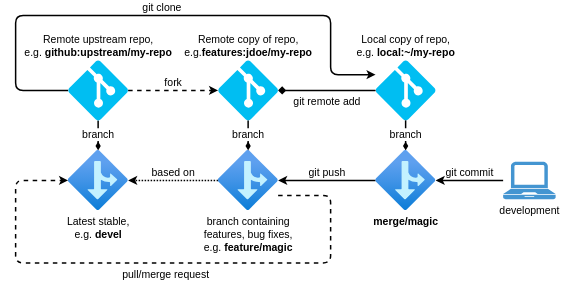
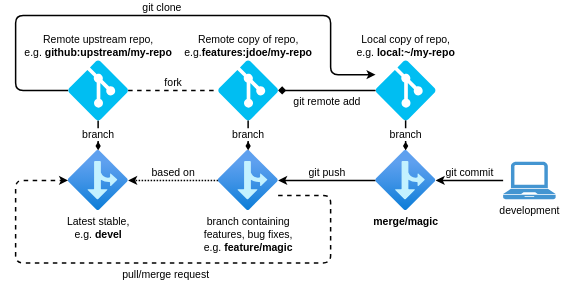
(210, 90) -> (213, 90)
